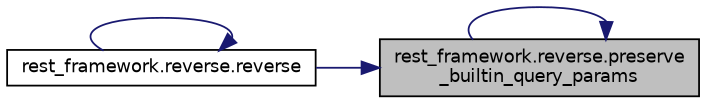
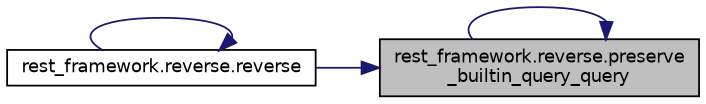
(539, 68) -> (539, 68)
